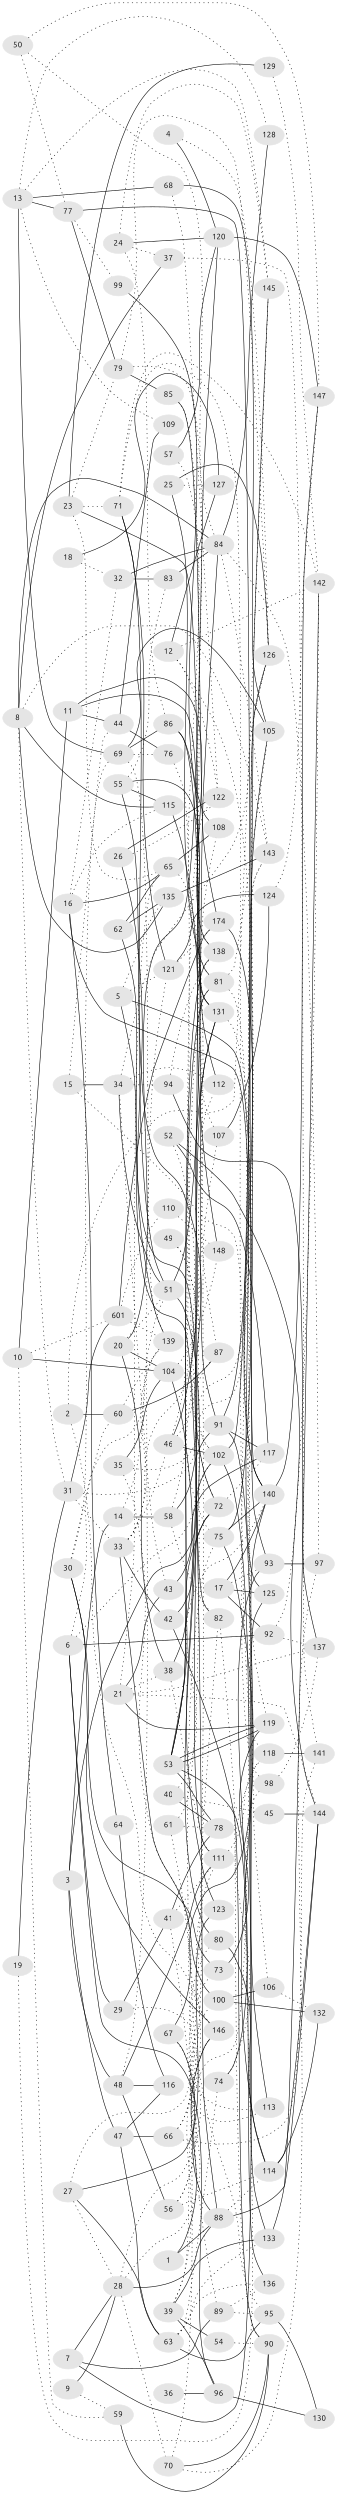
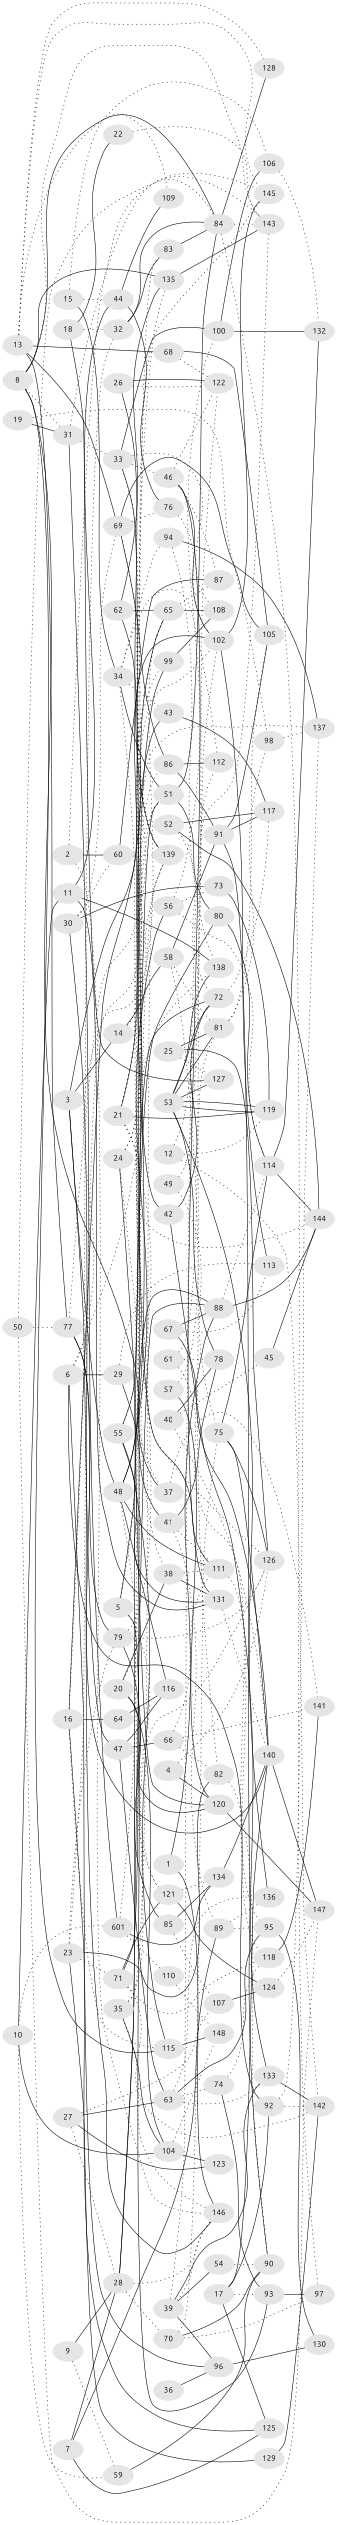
none -> (118, 135)
(300, 324) -> (304, 2268)
(183, 601) -> (194, 1091)
(219, 922) -> (219, 1877)
none -> (142, 1077)
none -> (148, 1148)
(182, 2173) -> (134, 1592)
